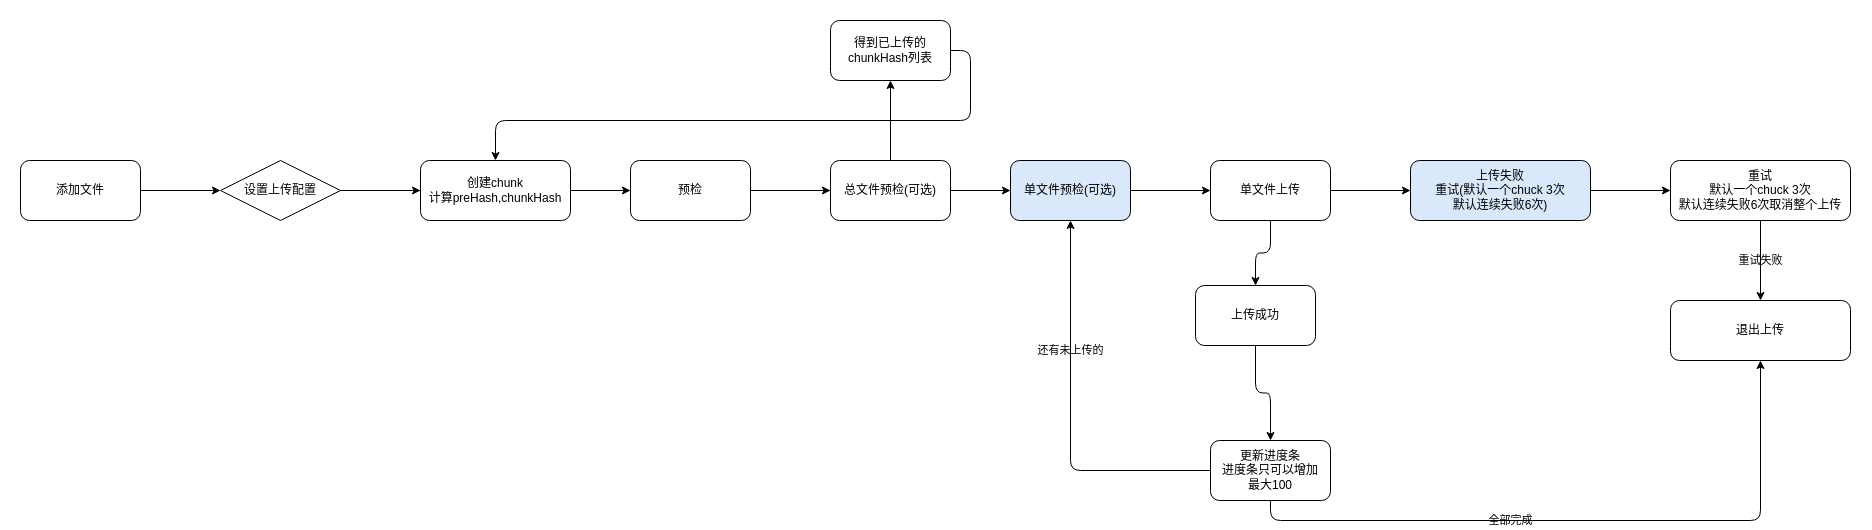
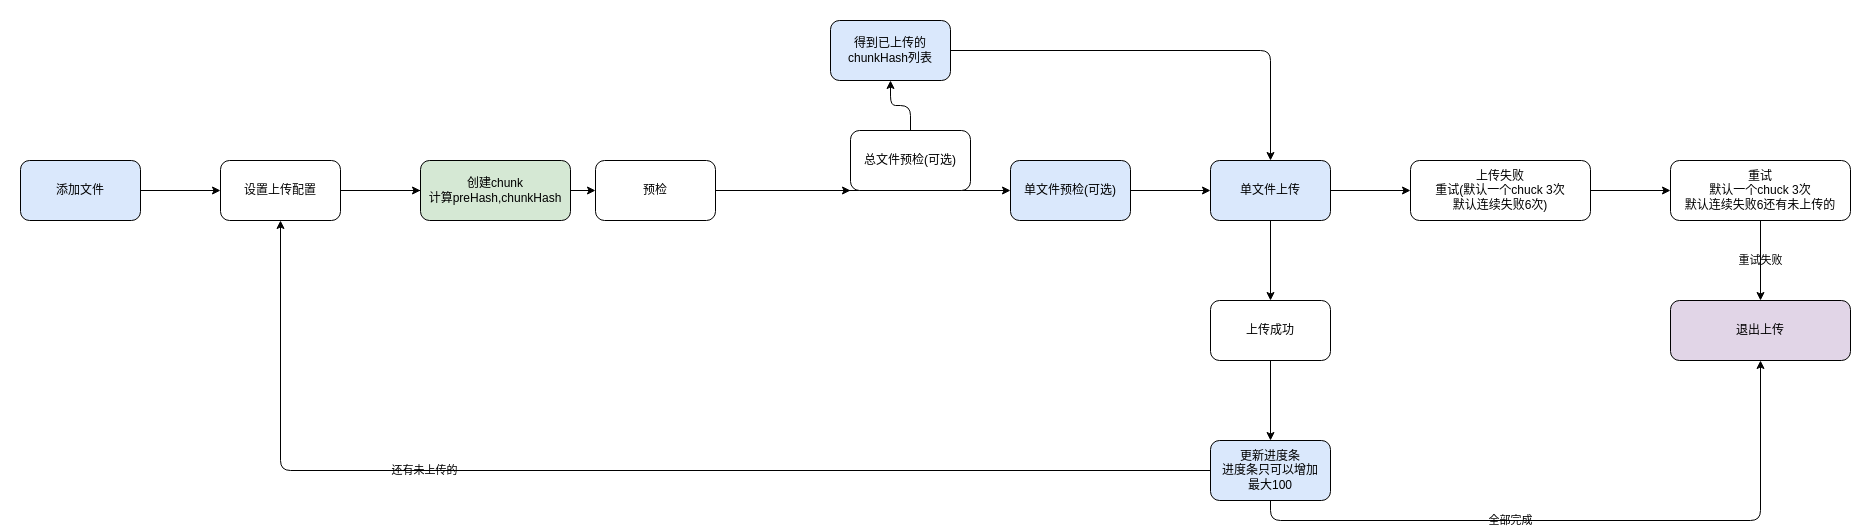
(891, 51) -> (891, 51)
(752, 121) -> (1163, 51)
(81, 191) -> (81, 191)
(281, 191) -> (281, 191)
(496, 191) -> (496, 191)
(691, 191) -> (656, 191)
(891, 191) -> (911, 161)
(1271, 191) -> (1271, 191)
(1501, 191) -> (1501, 191)
(1761, 191) -> (1761, 191)
(1256, 316) -> (1271, 331)
(1761, 331) -> (1761, 331)
(1071, 348) -> (564, 471)
(1271, 471) -> (1271, 471)
